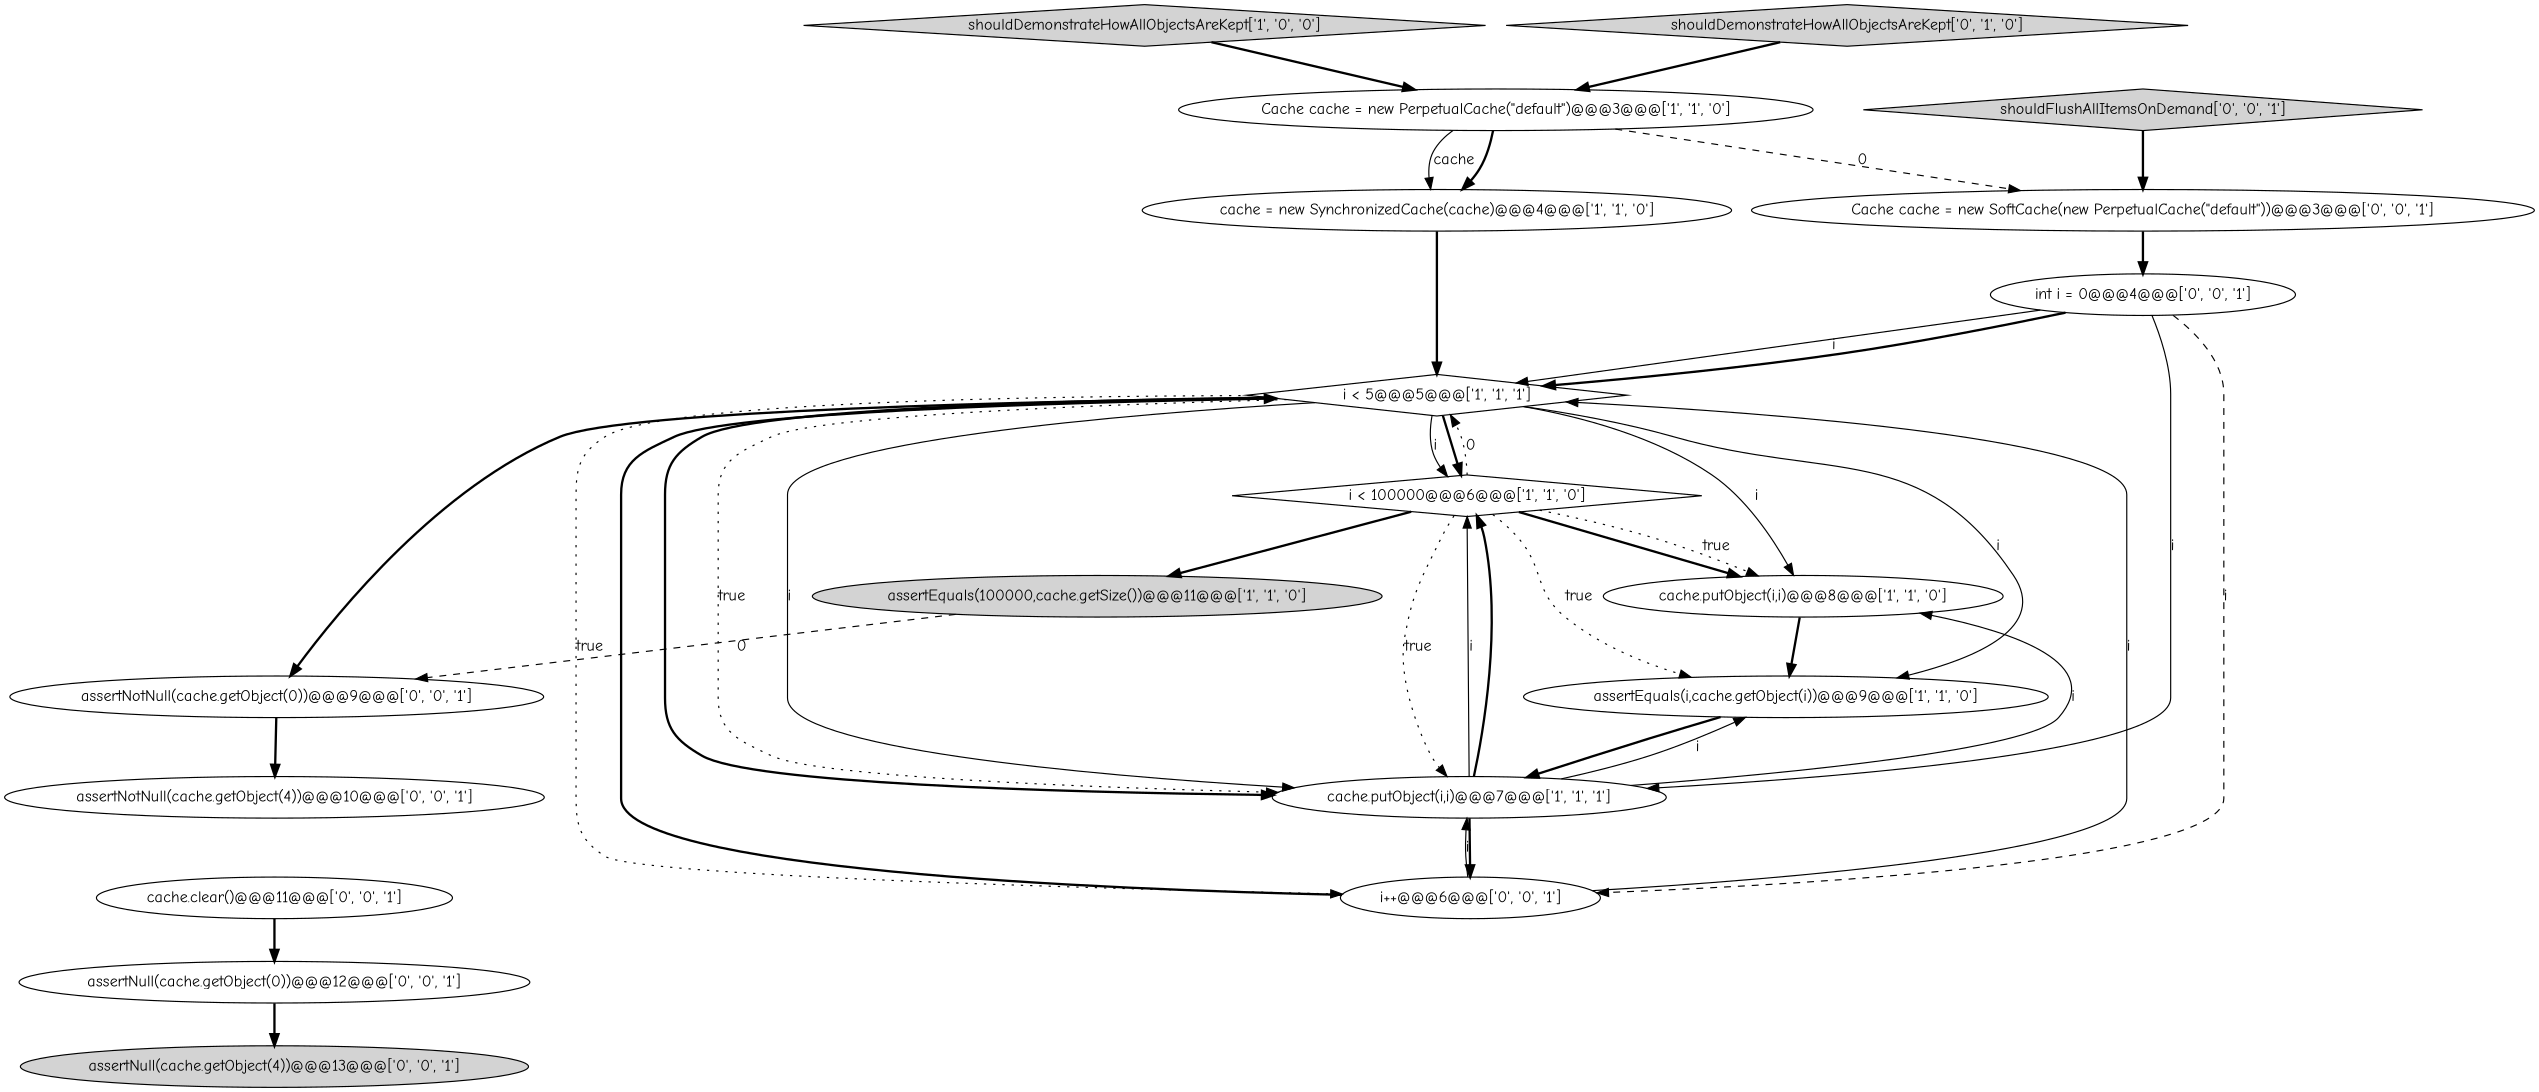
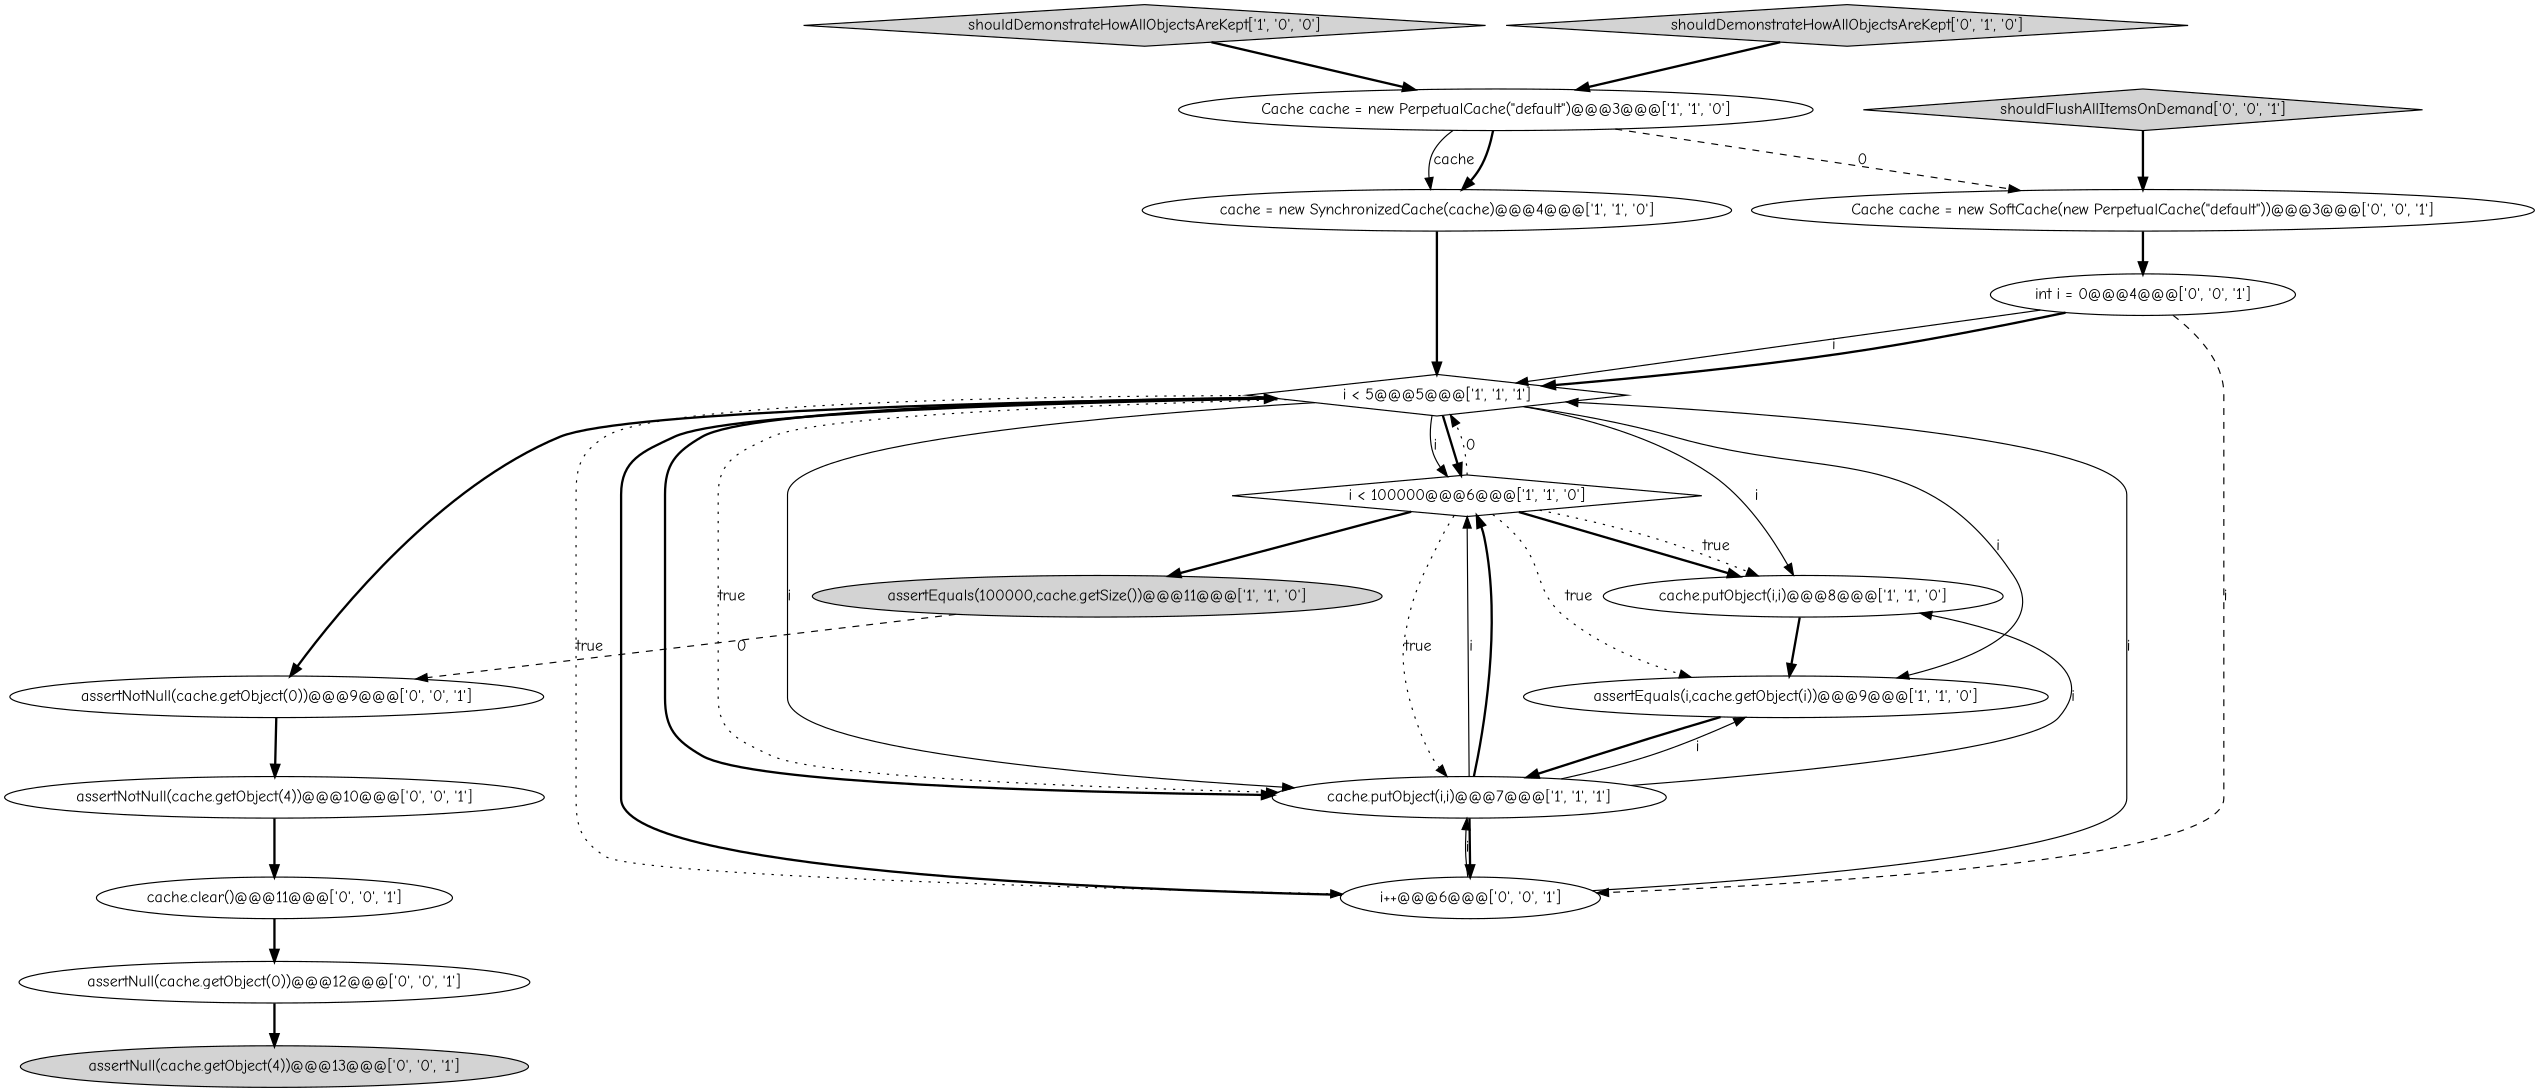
(2112, 734) -> none
none -> (274, 842)
